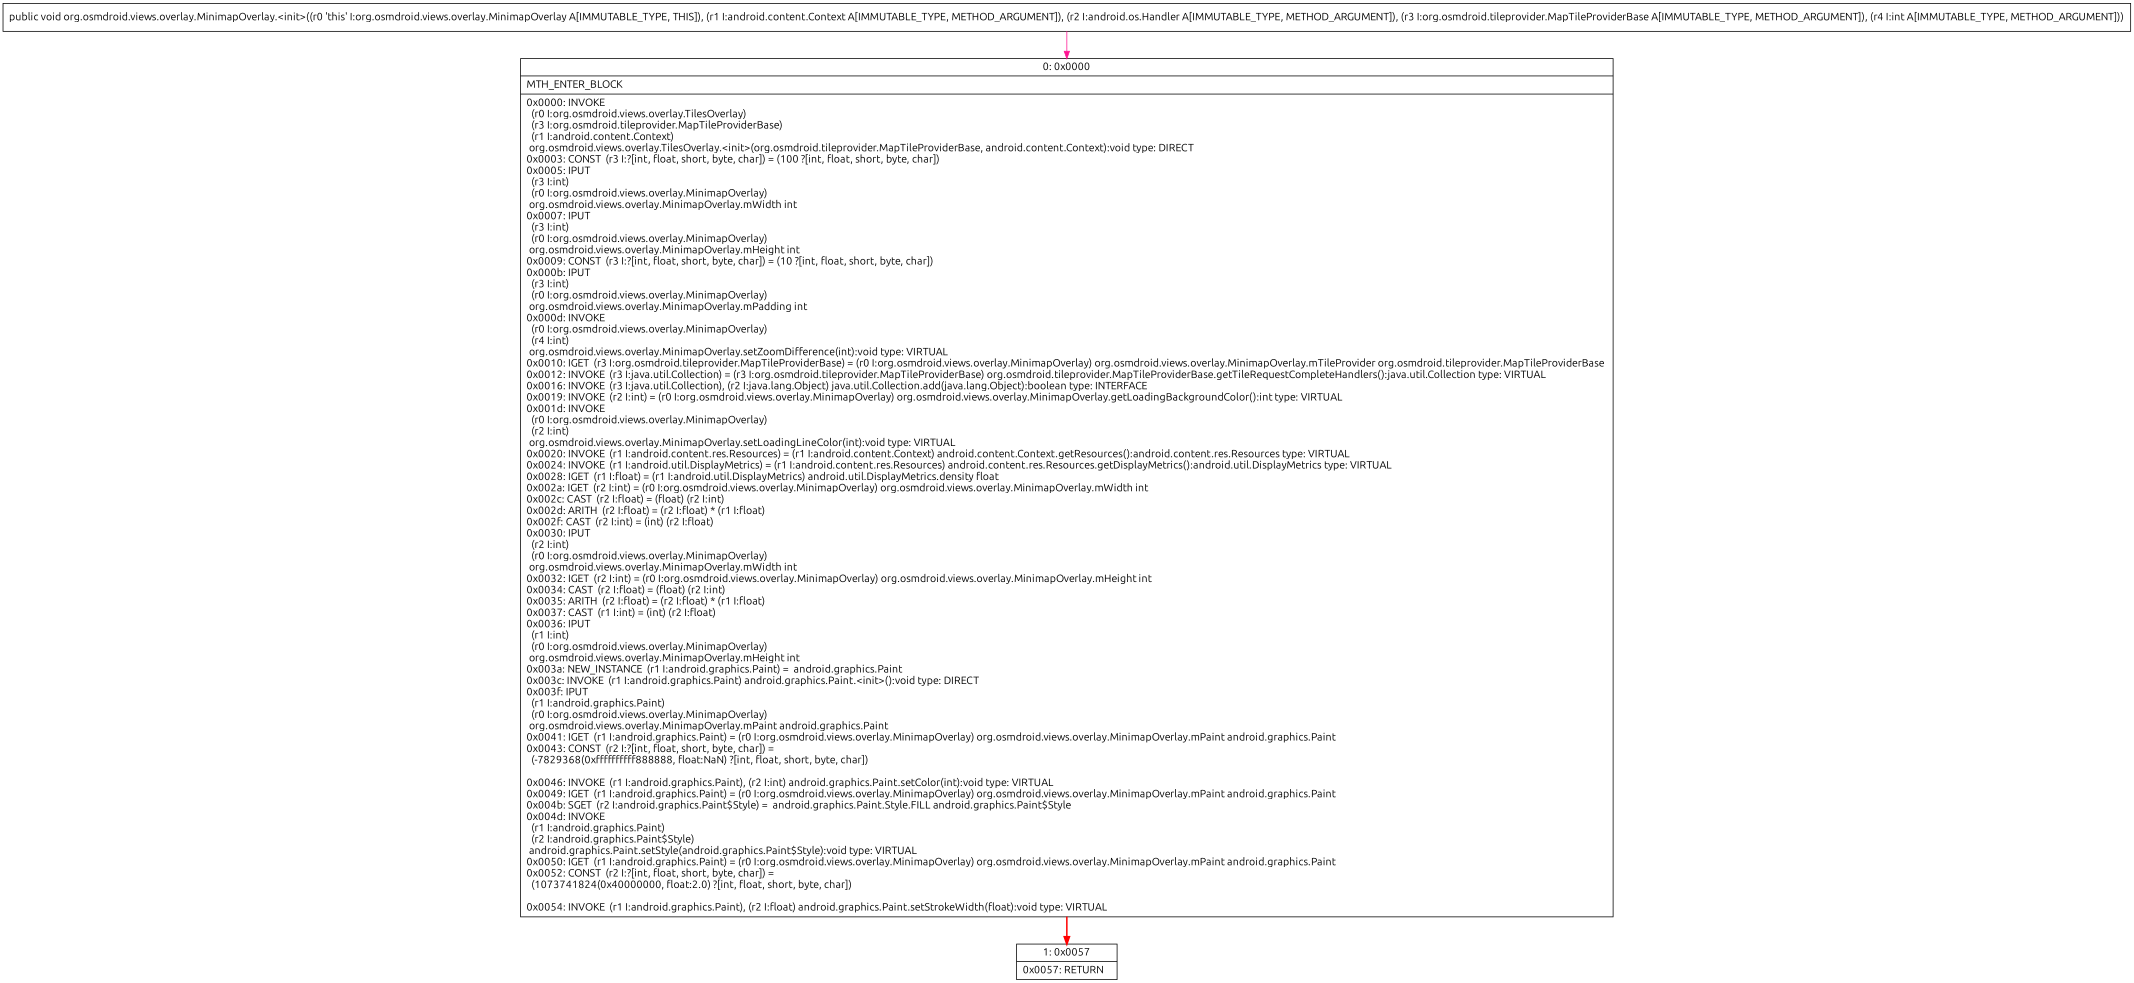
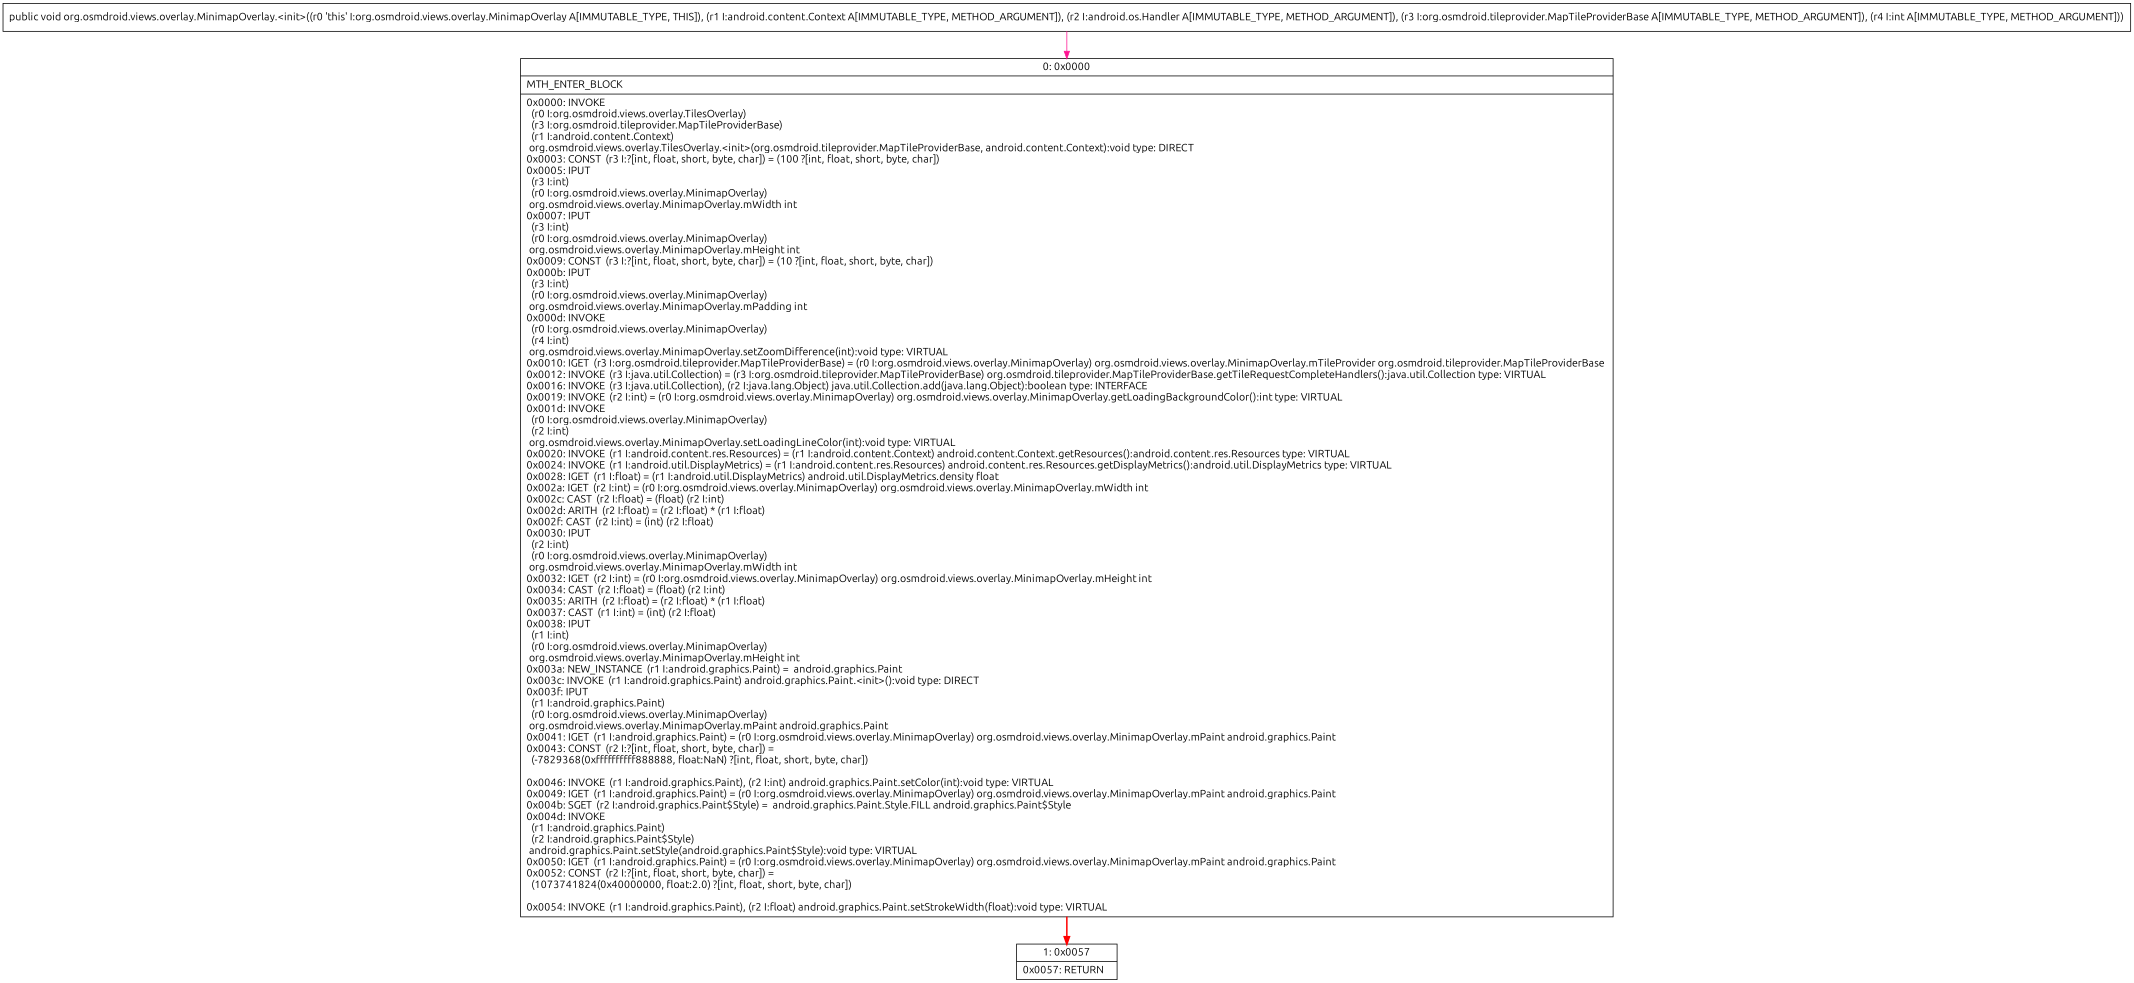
(561, 624) -> (561, 624)
